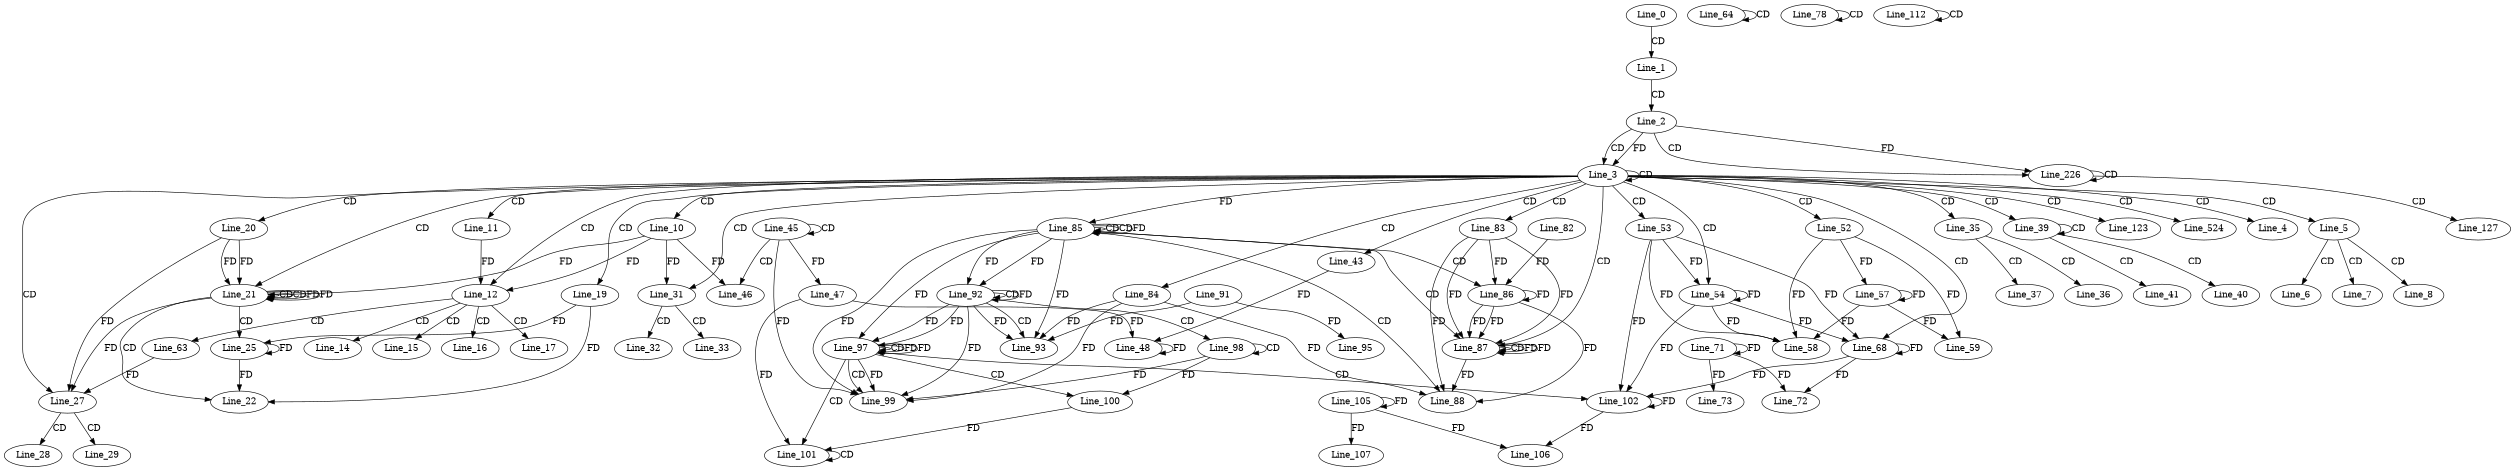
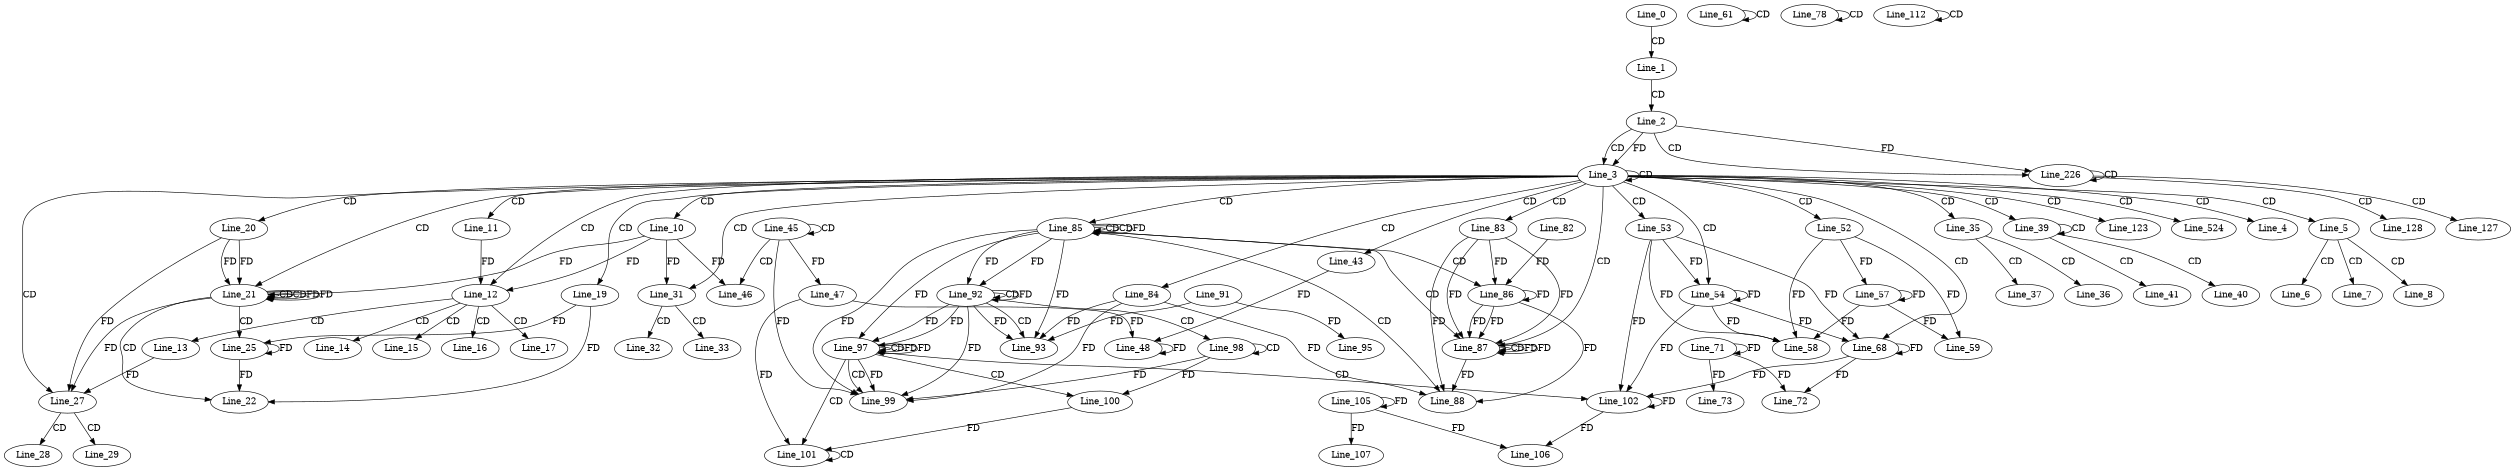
(1716, 15) -> (1716, 15)
(1226, 202) -> (1226, 202)
none -> (2403, 229)
(171, 349) -> (171, 349)
